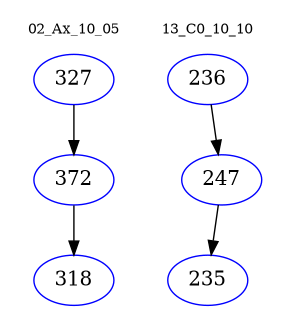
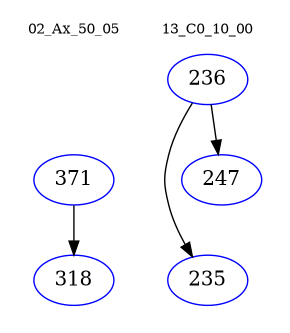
(74, 30) -> (74, 30)
(208, 30) -> (208, 30)
(74, 79) -> none
(74, 180) -> (74, 180)
(216, 223) -> (165, 173)
